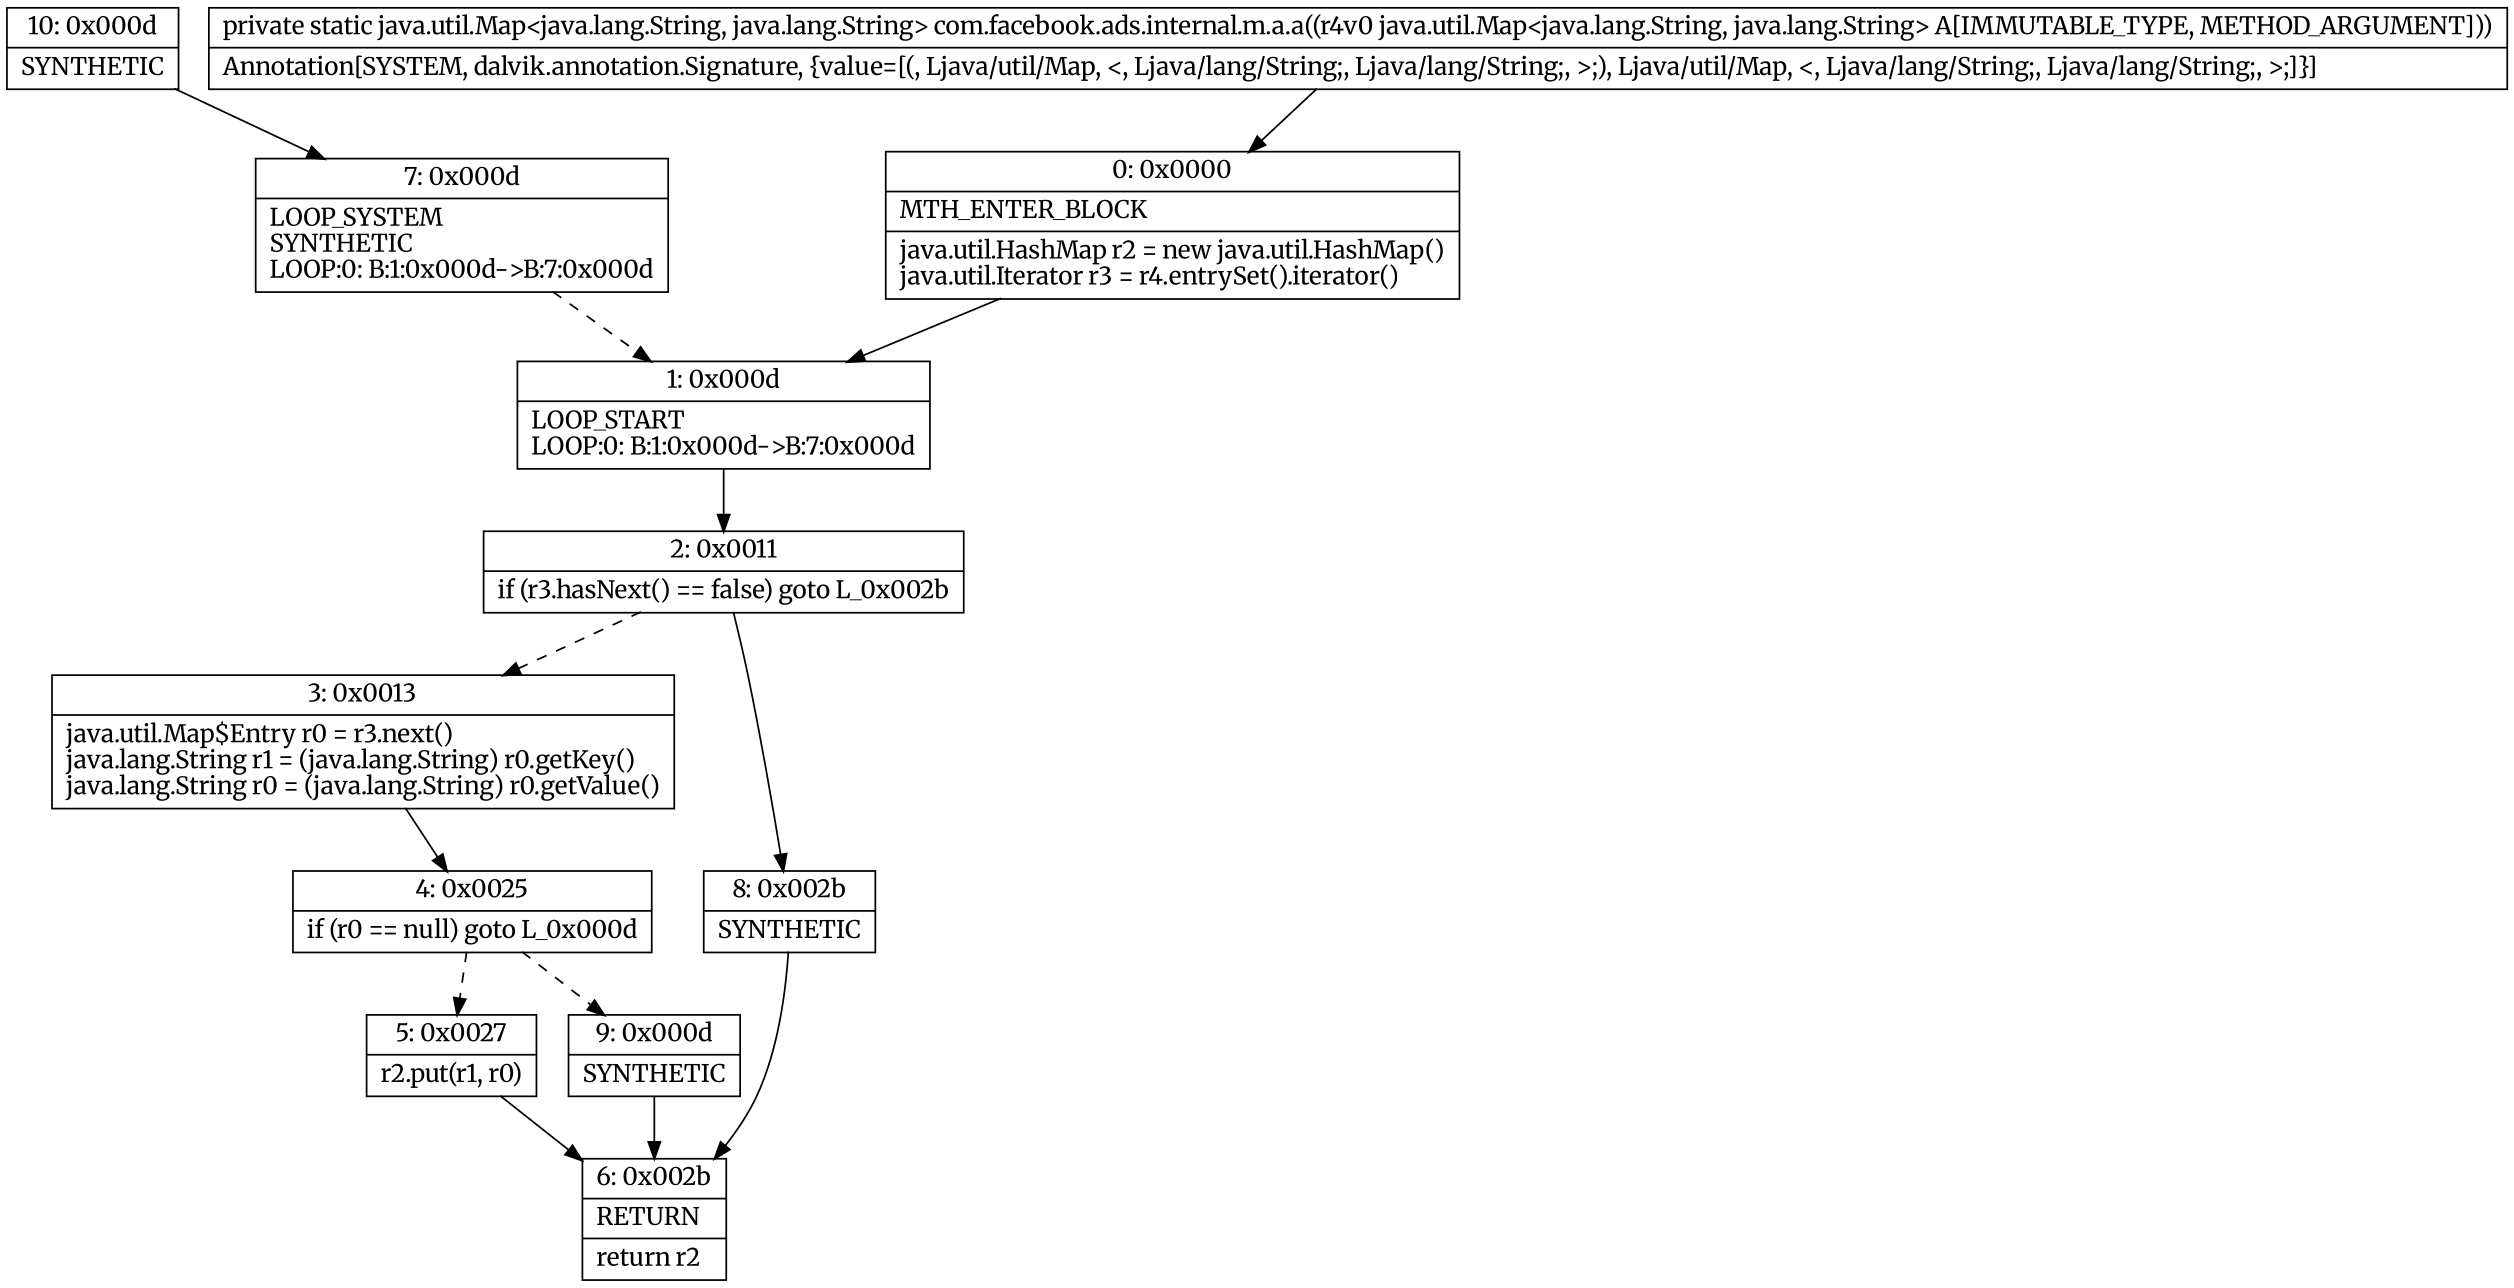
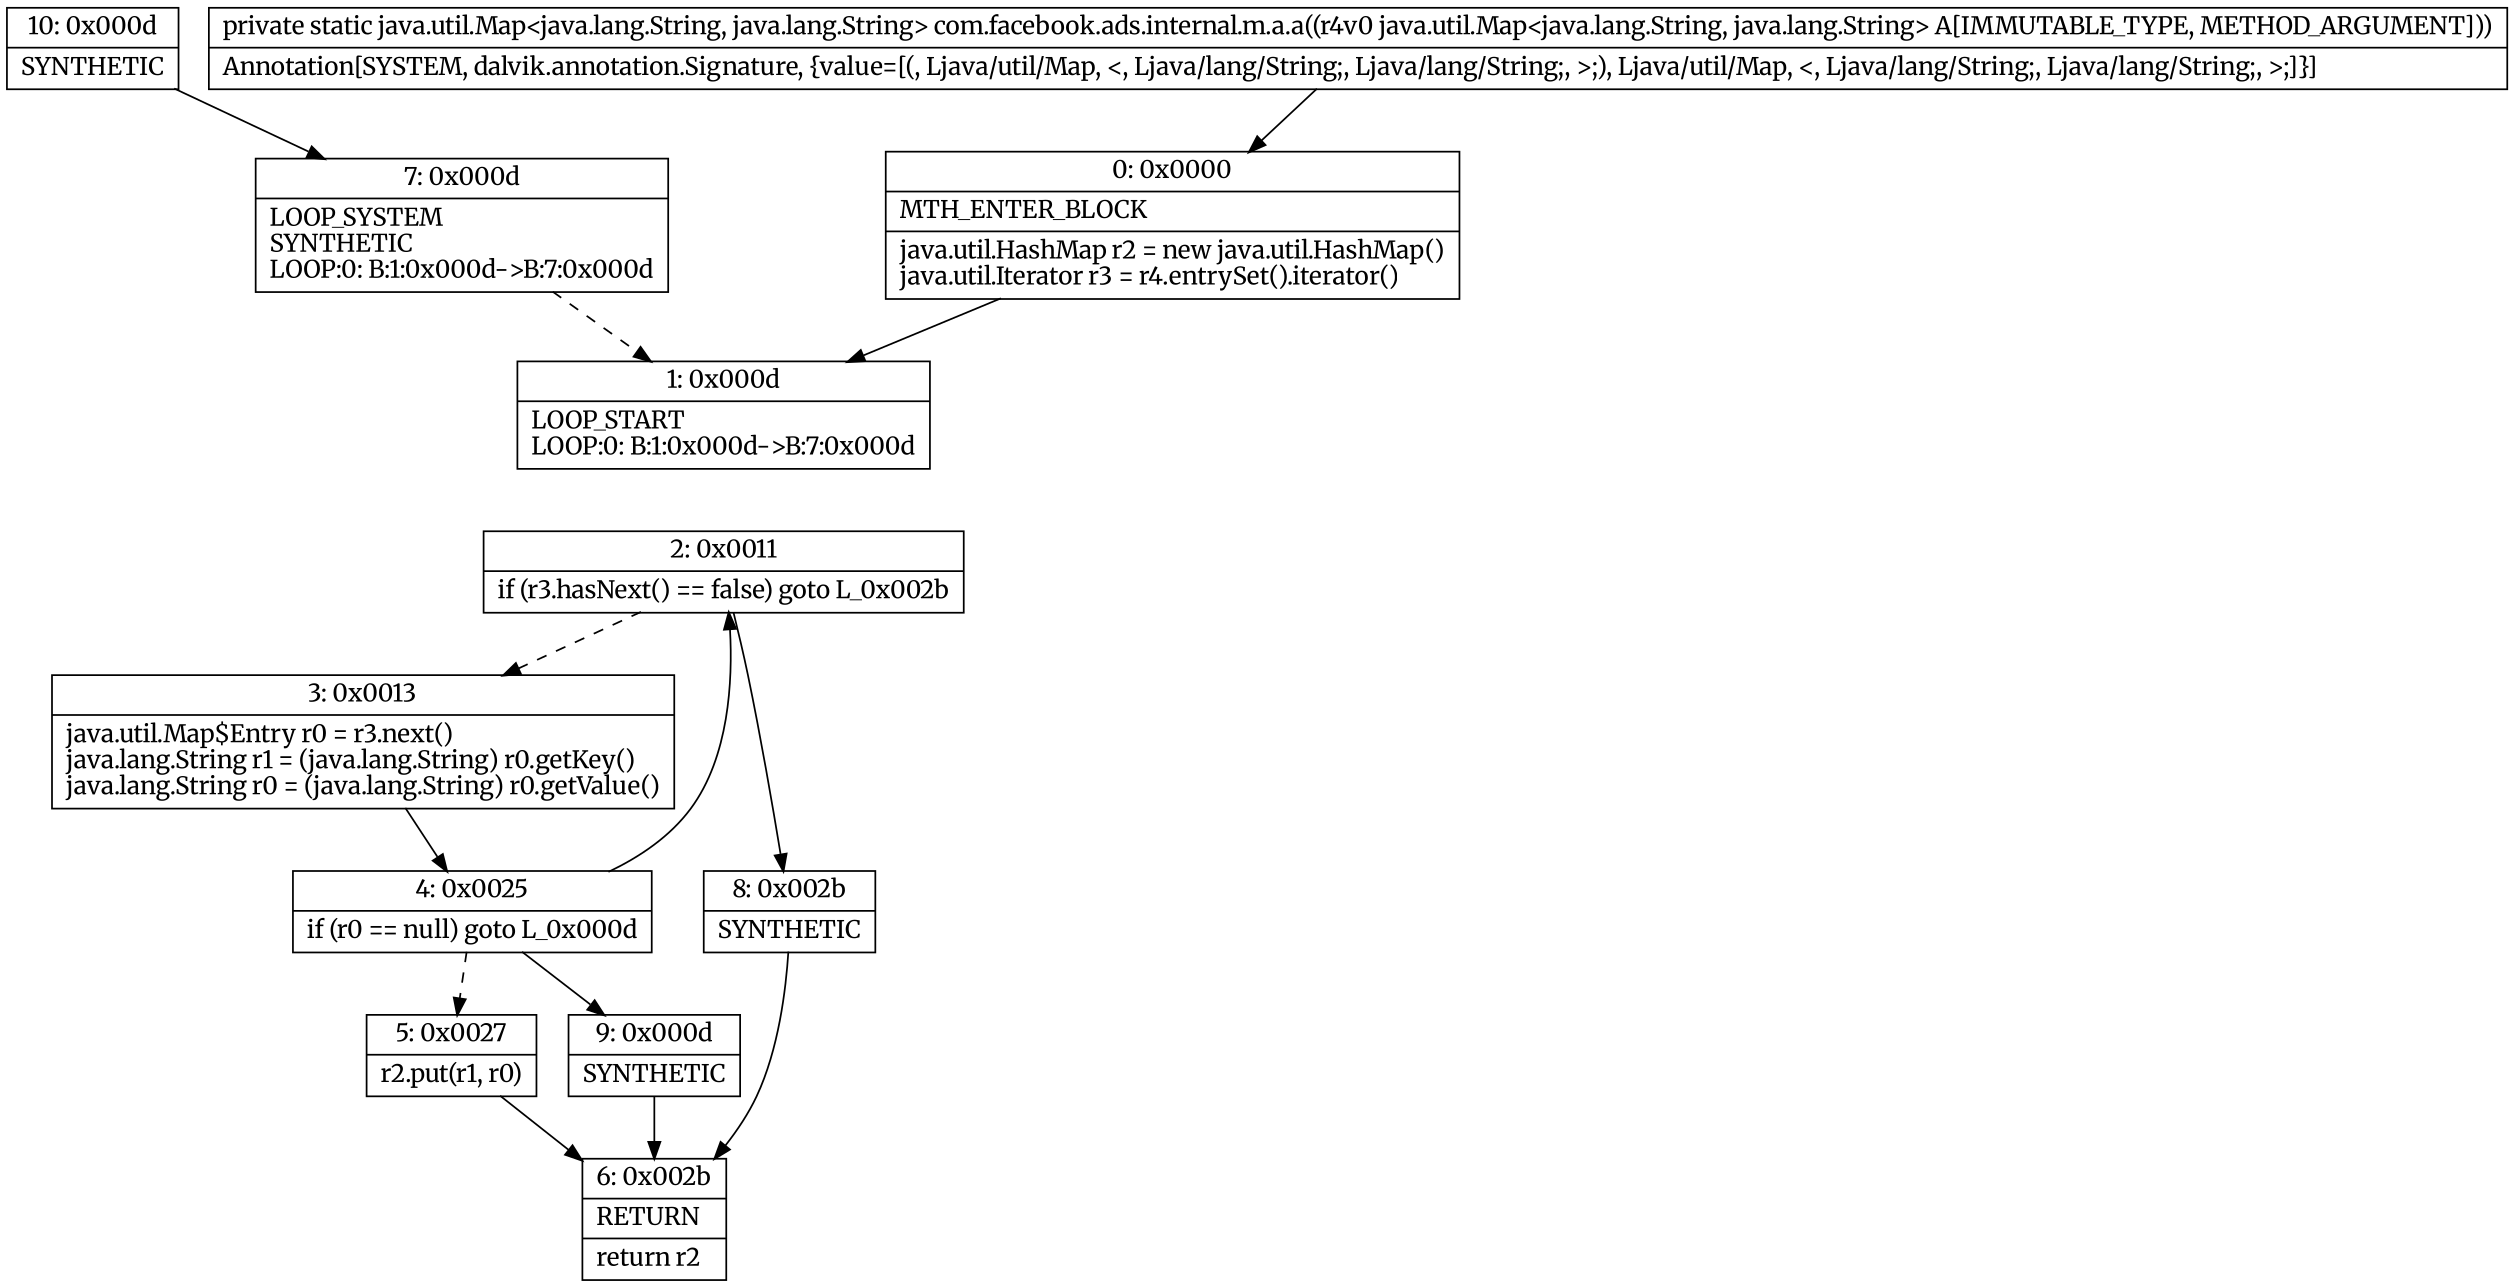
(724, 492) -> (710, 773)
(556, 978) -> (556, 978)
